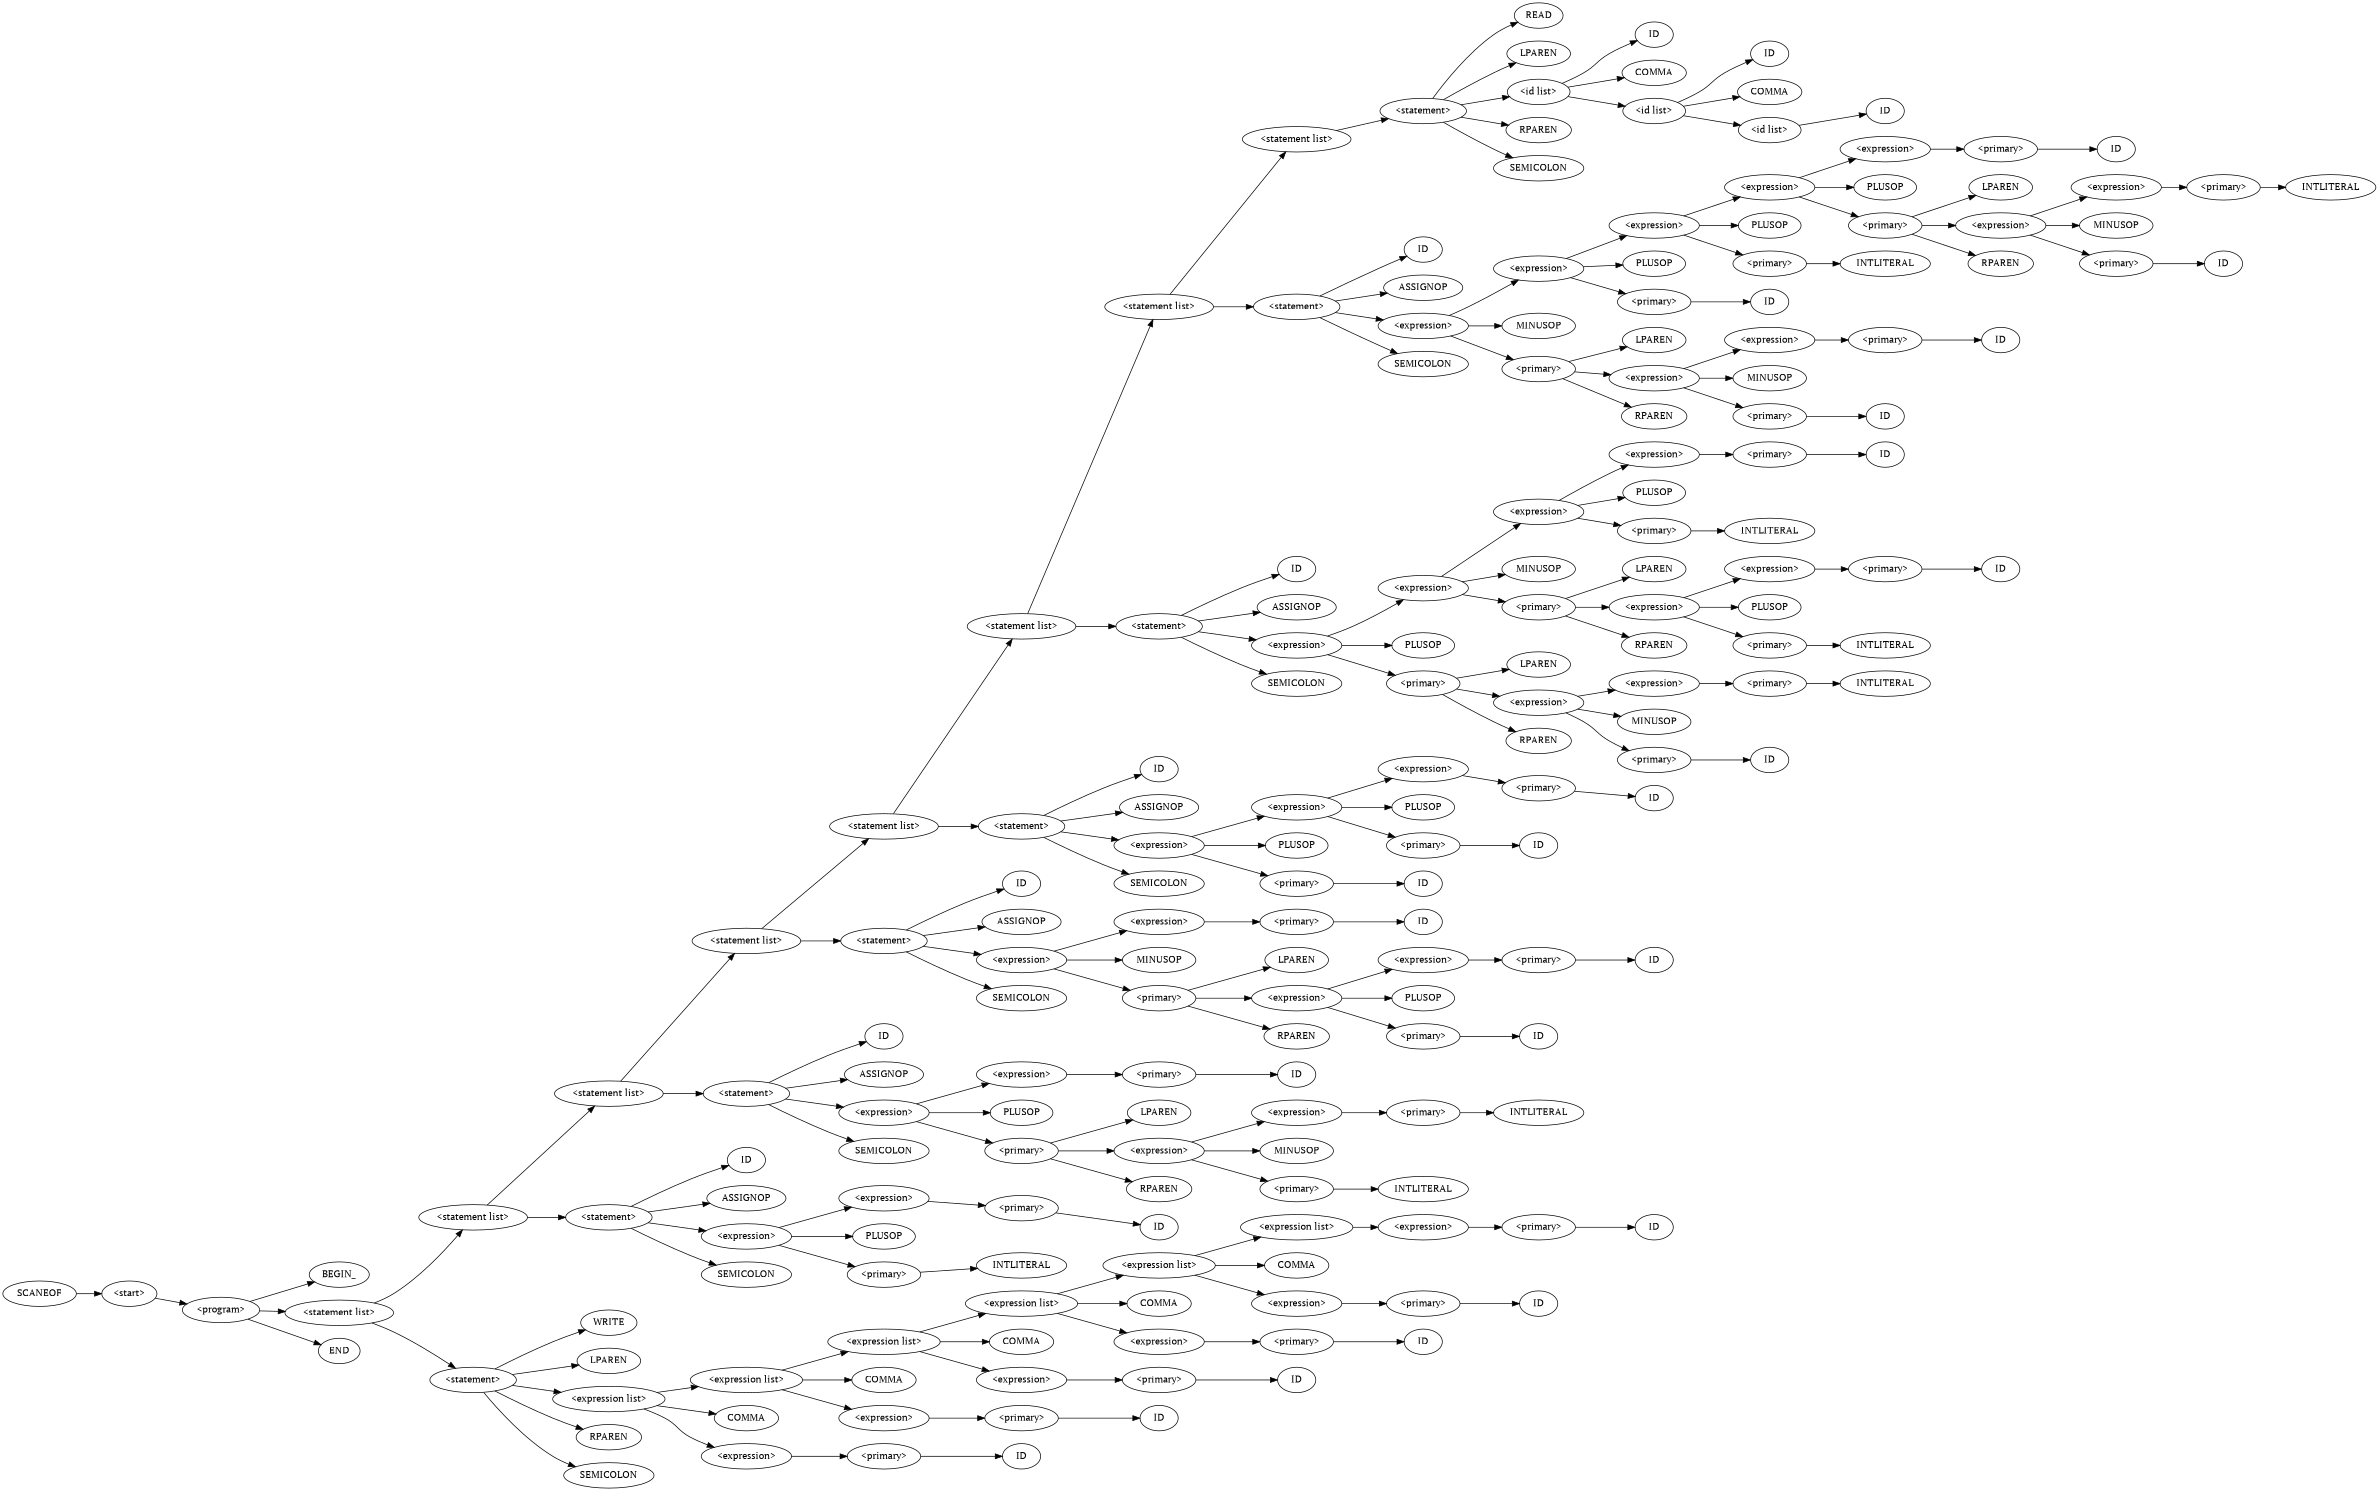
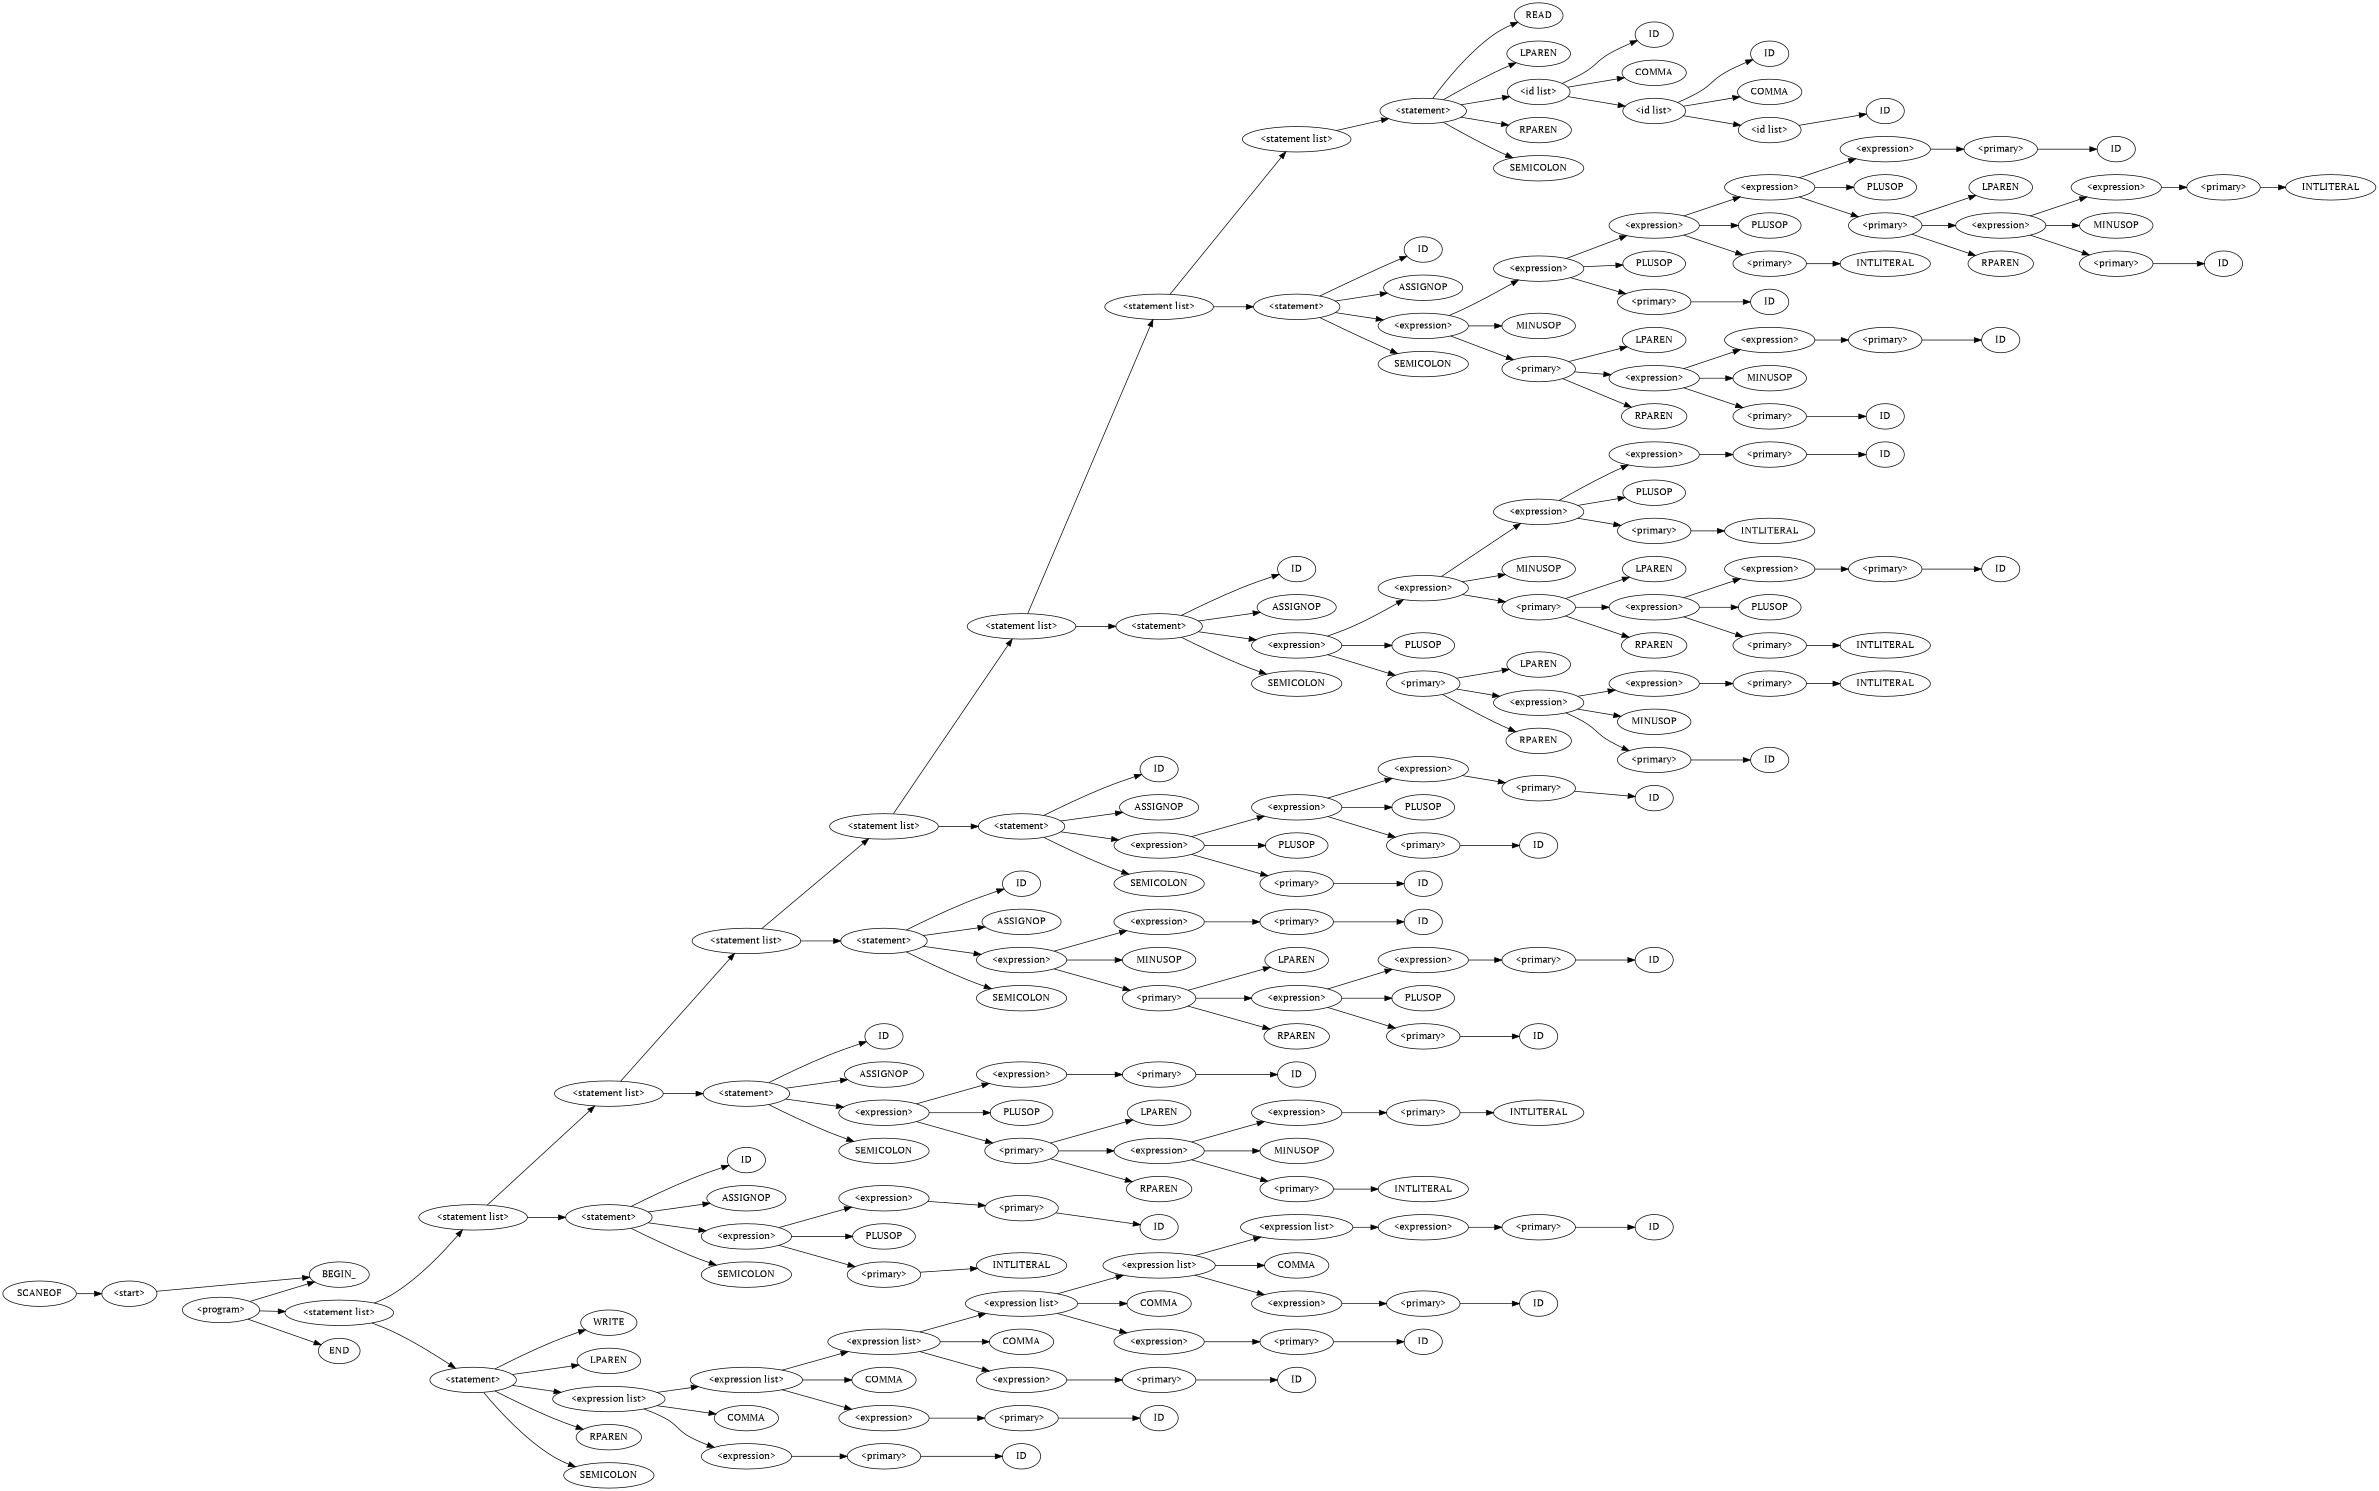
(168, 1300) -> (229, 1285)
